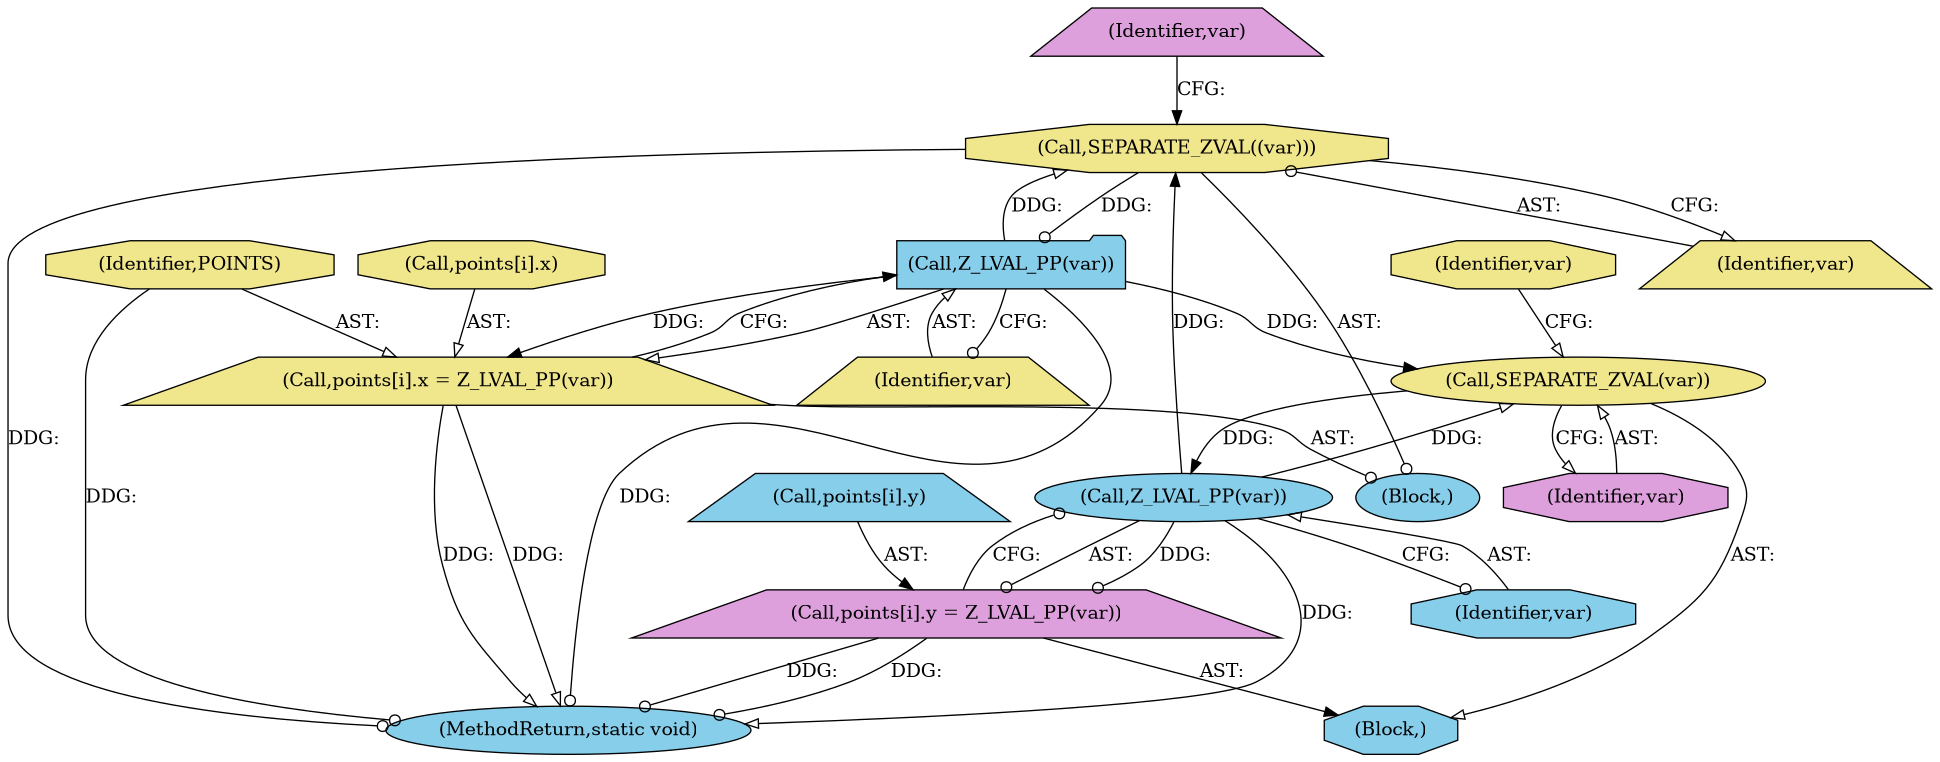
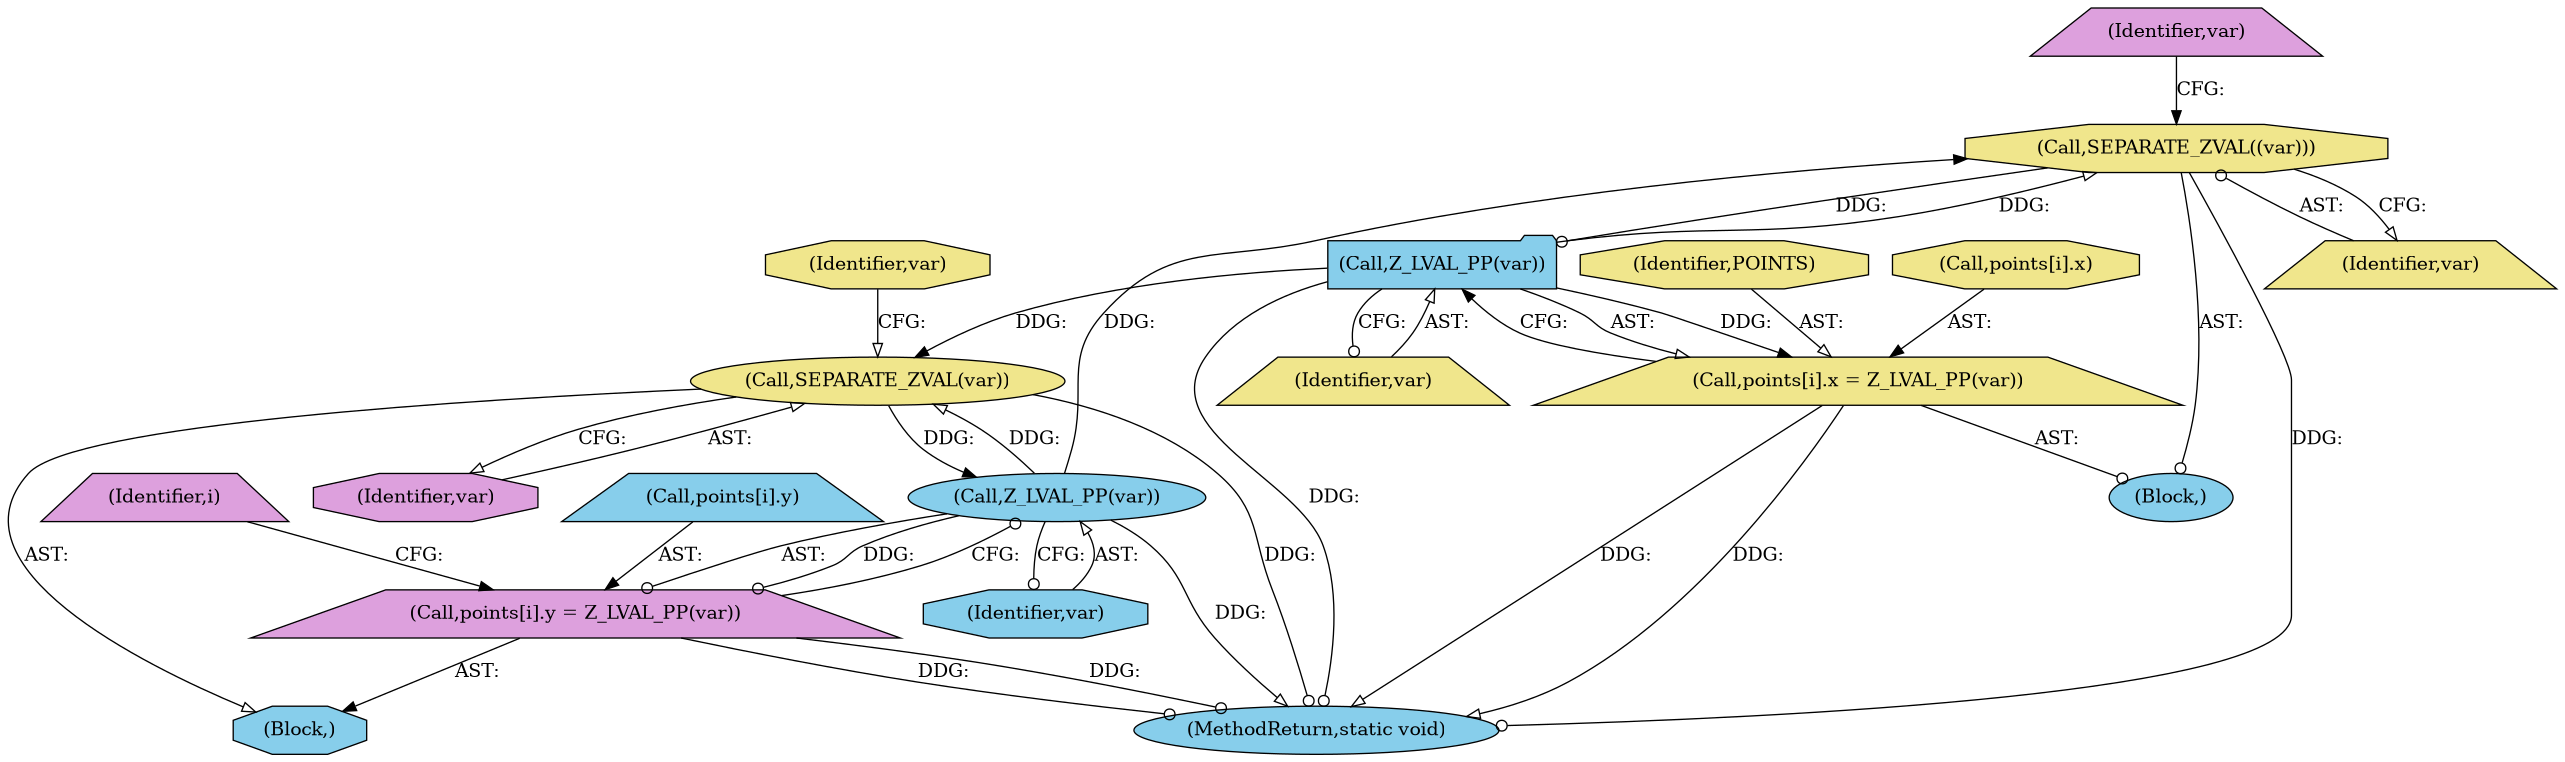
(467, 317) -> (1943, 319)
none -> (165, 498)
(86, 608) -> (1232, 487)
